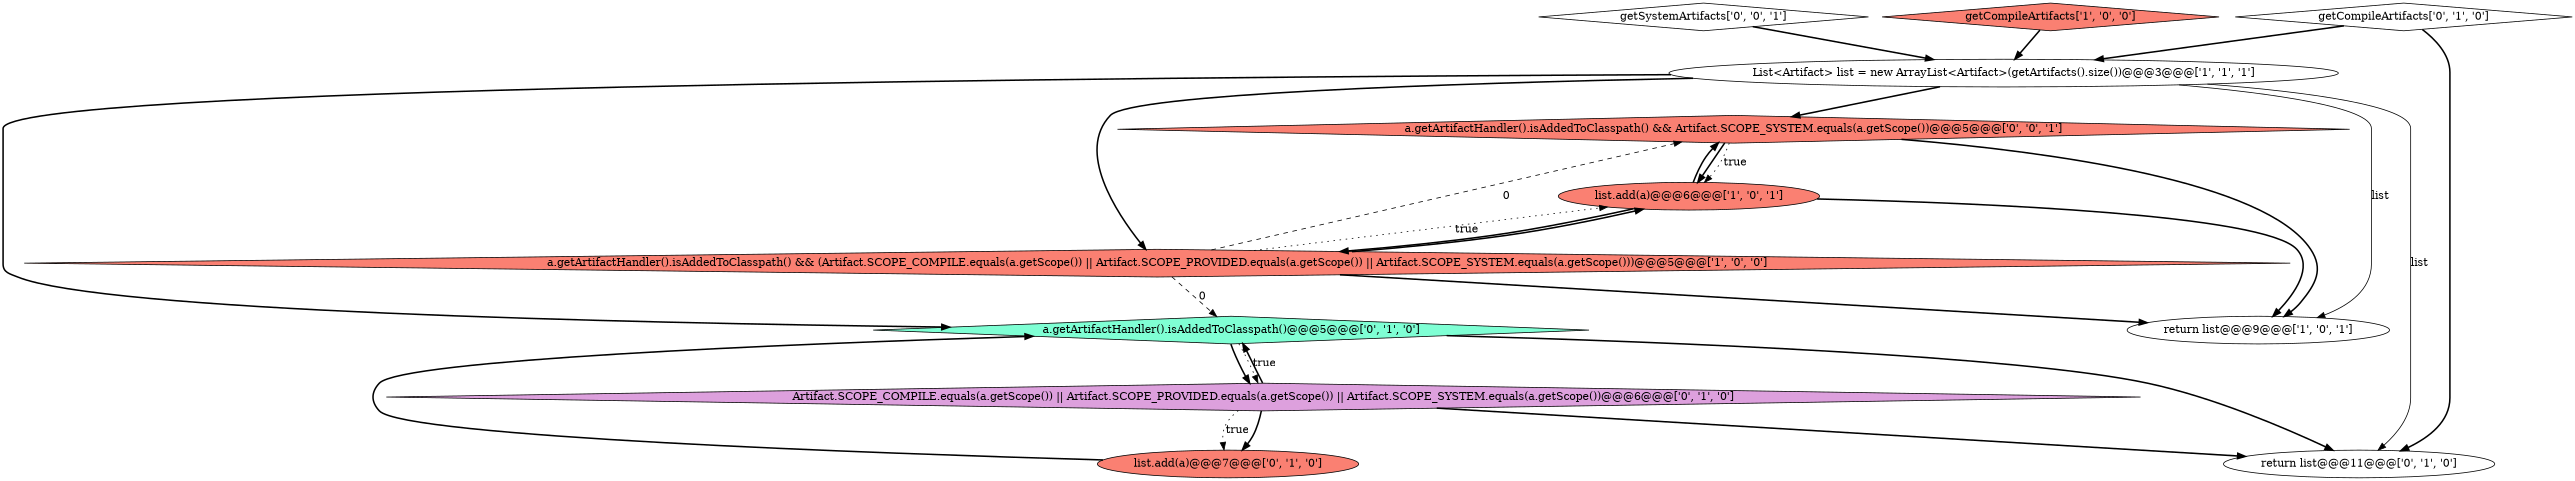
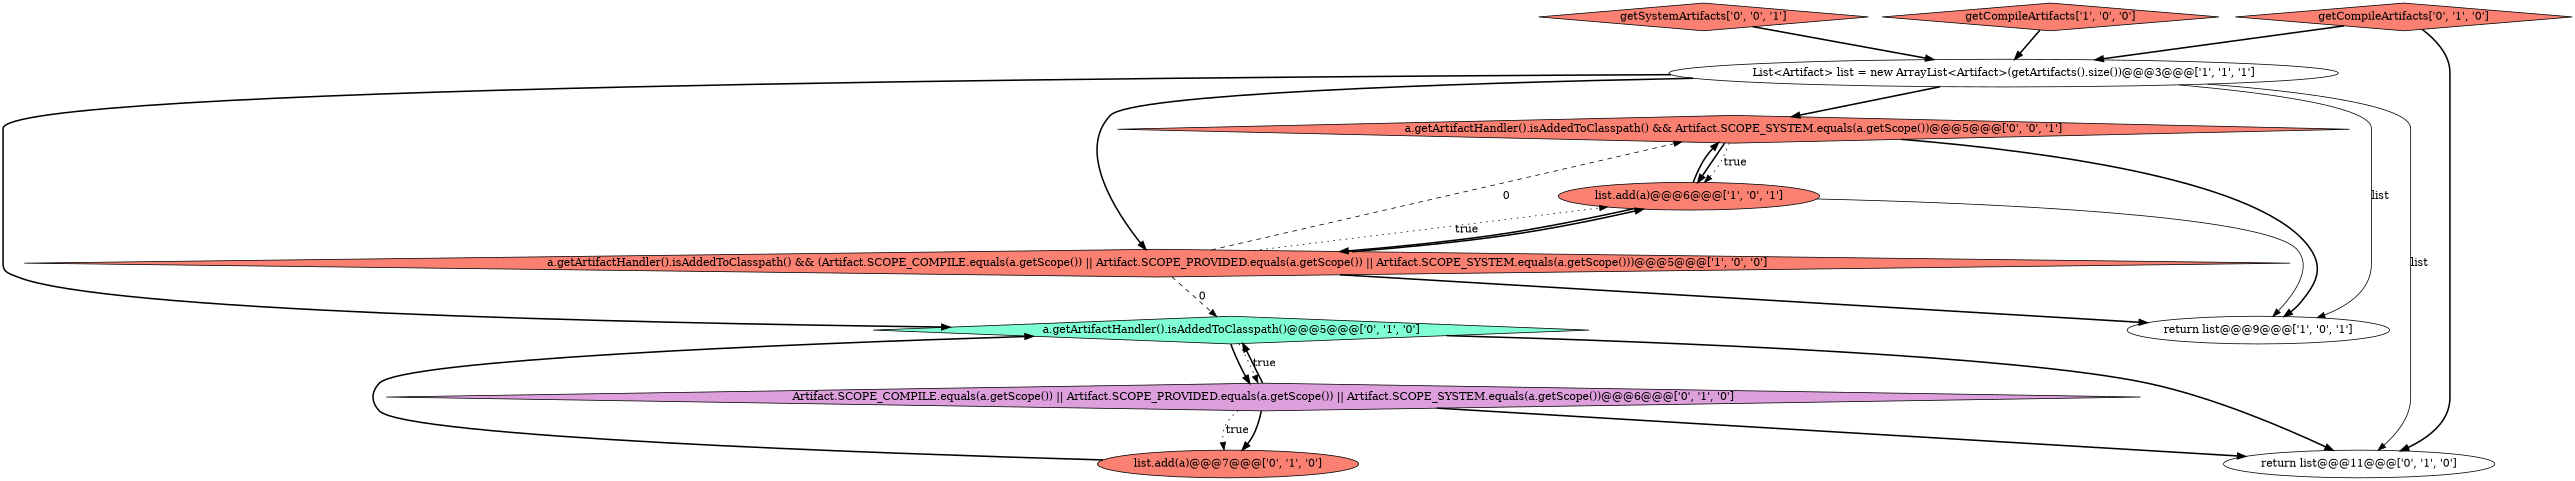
(1704, 17) -> (1704, 17)
(2404, 17) -> (2404, 17)
(2095, 212) -> (2095, 212)
